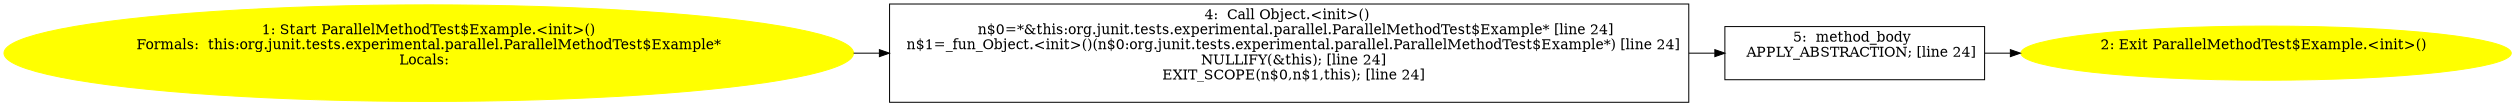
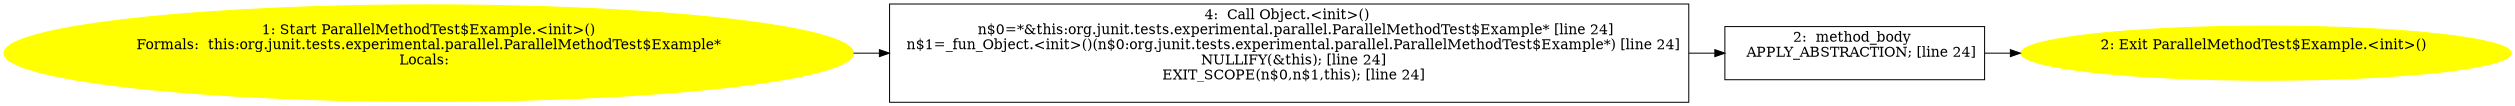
(1855, 53) -> (1855, 53)
